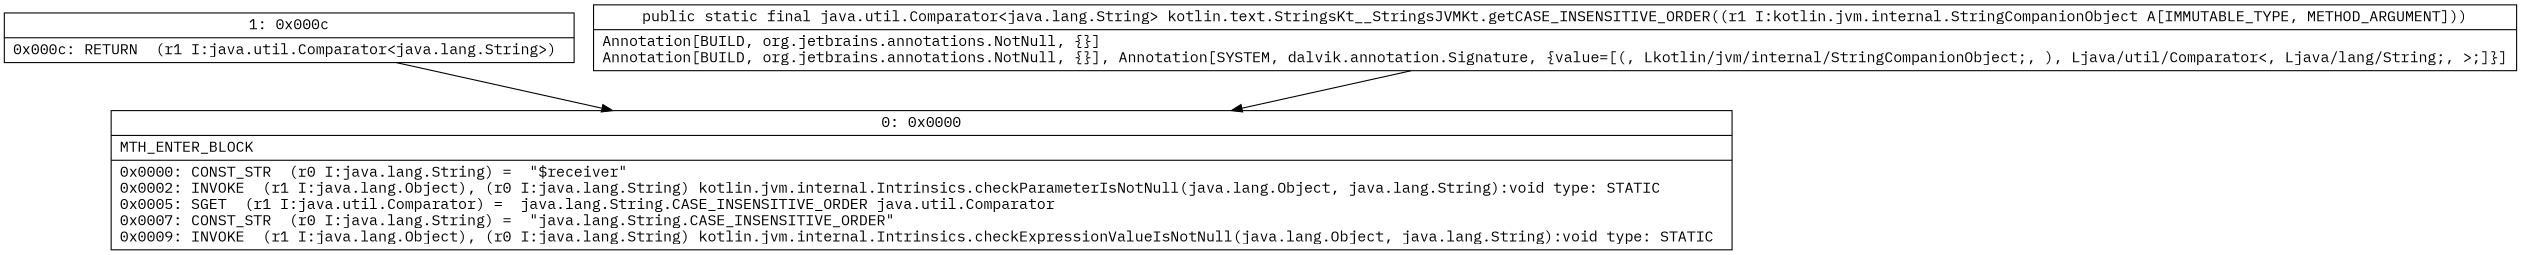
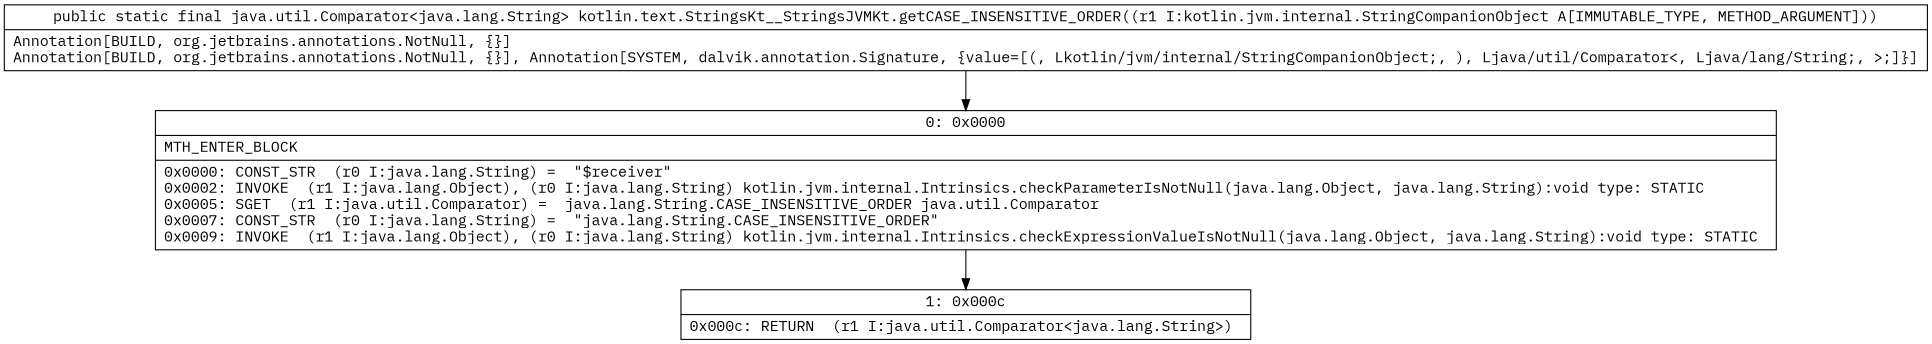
(499, 85) -> (966, 264)
